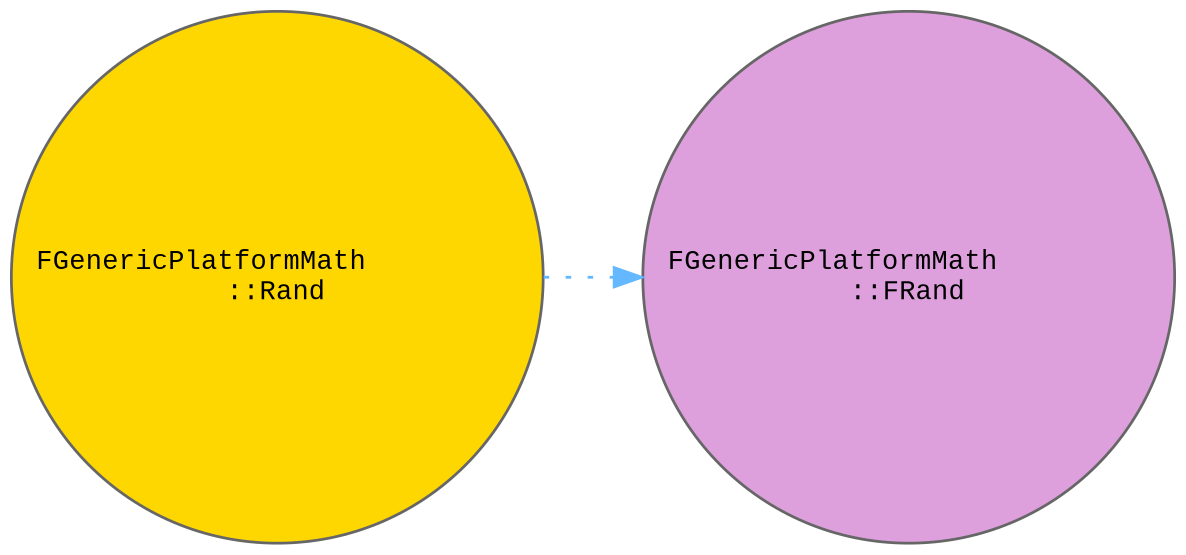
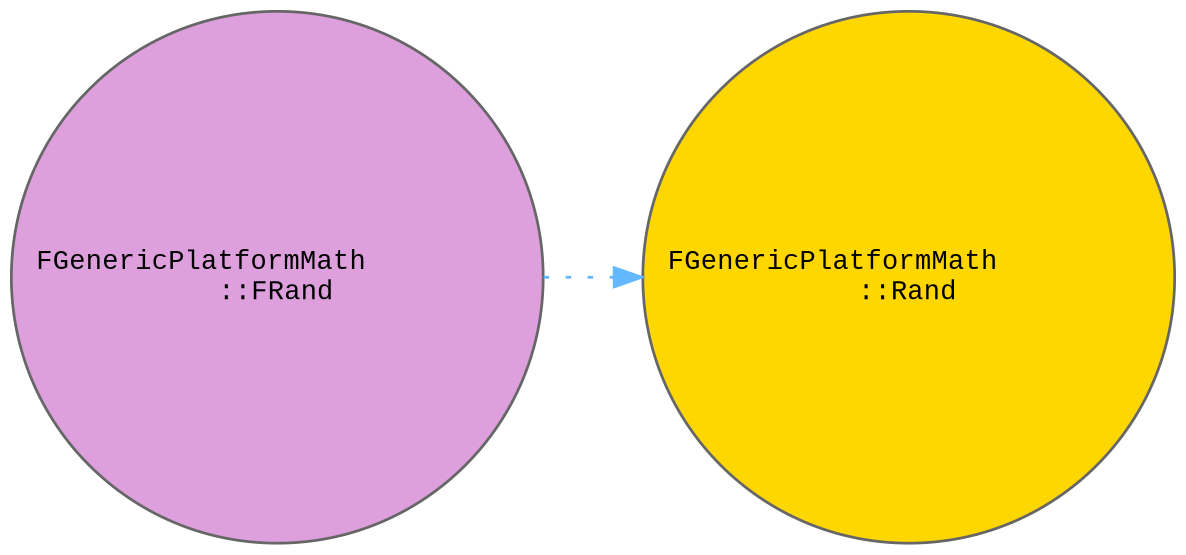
(579, 277) -> (579, 277)
